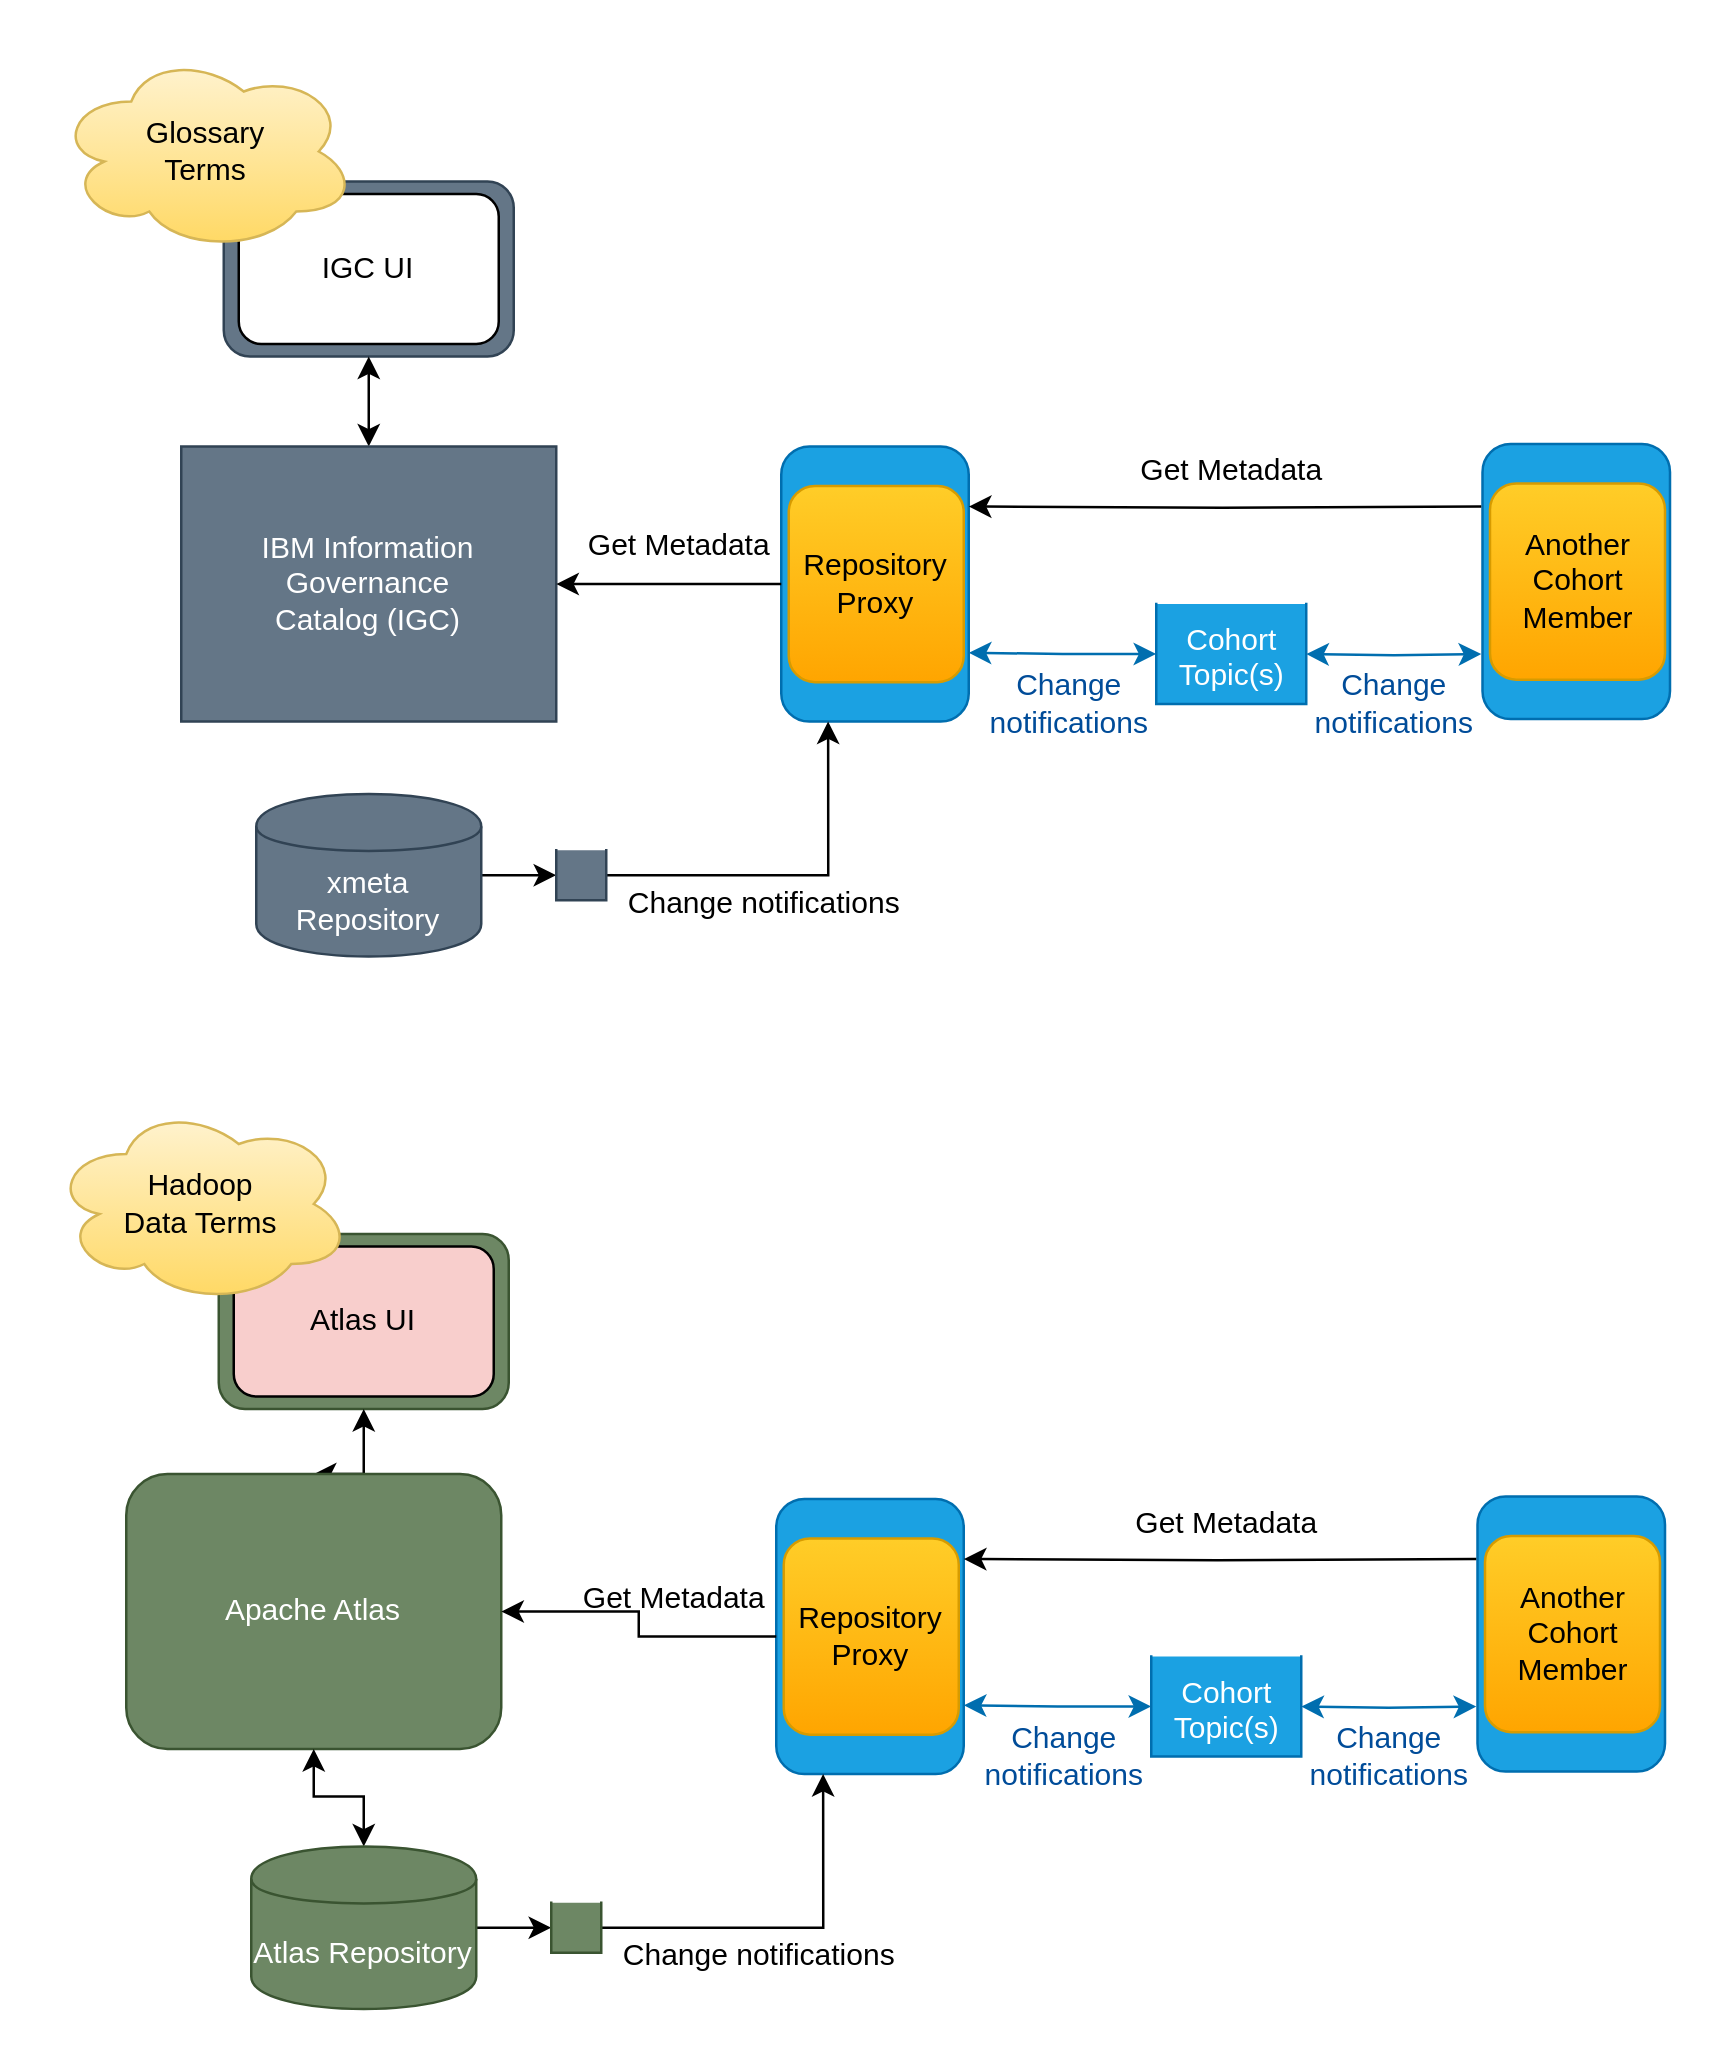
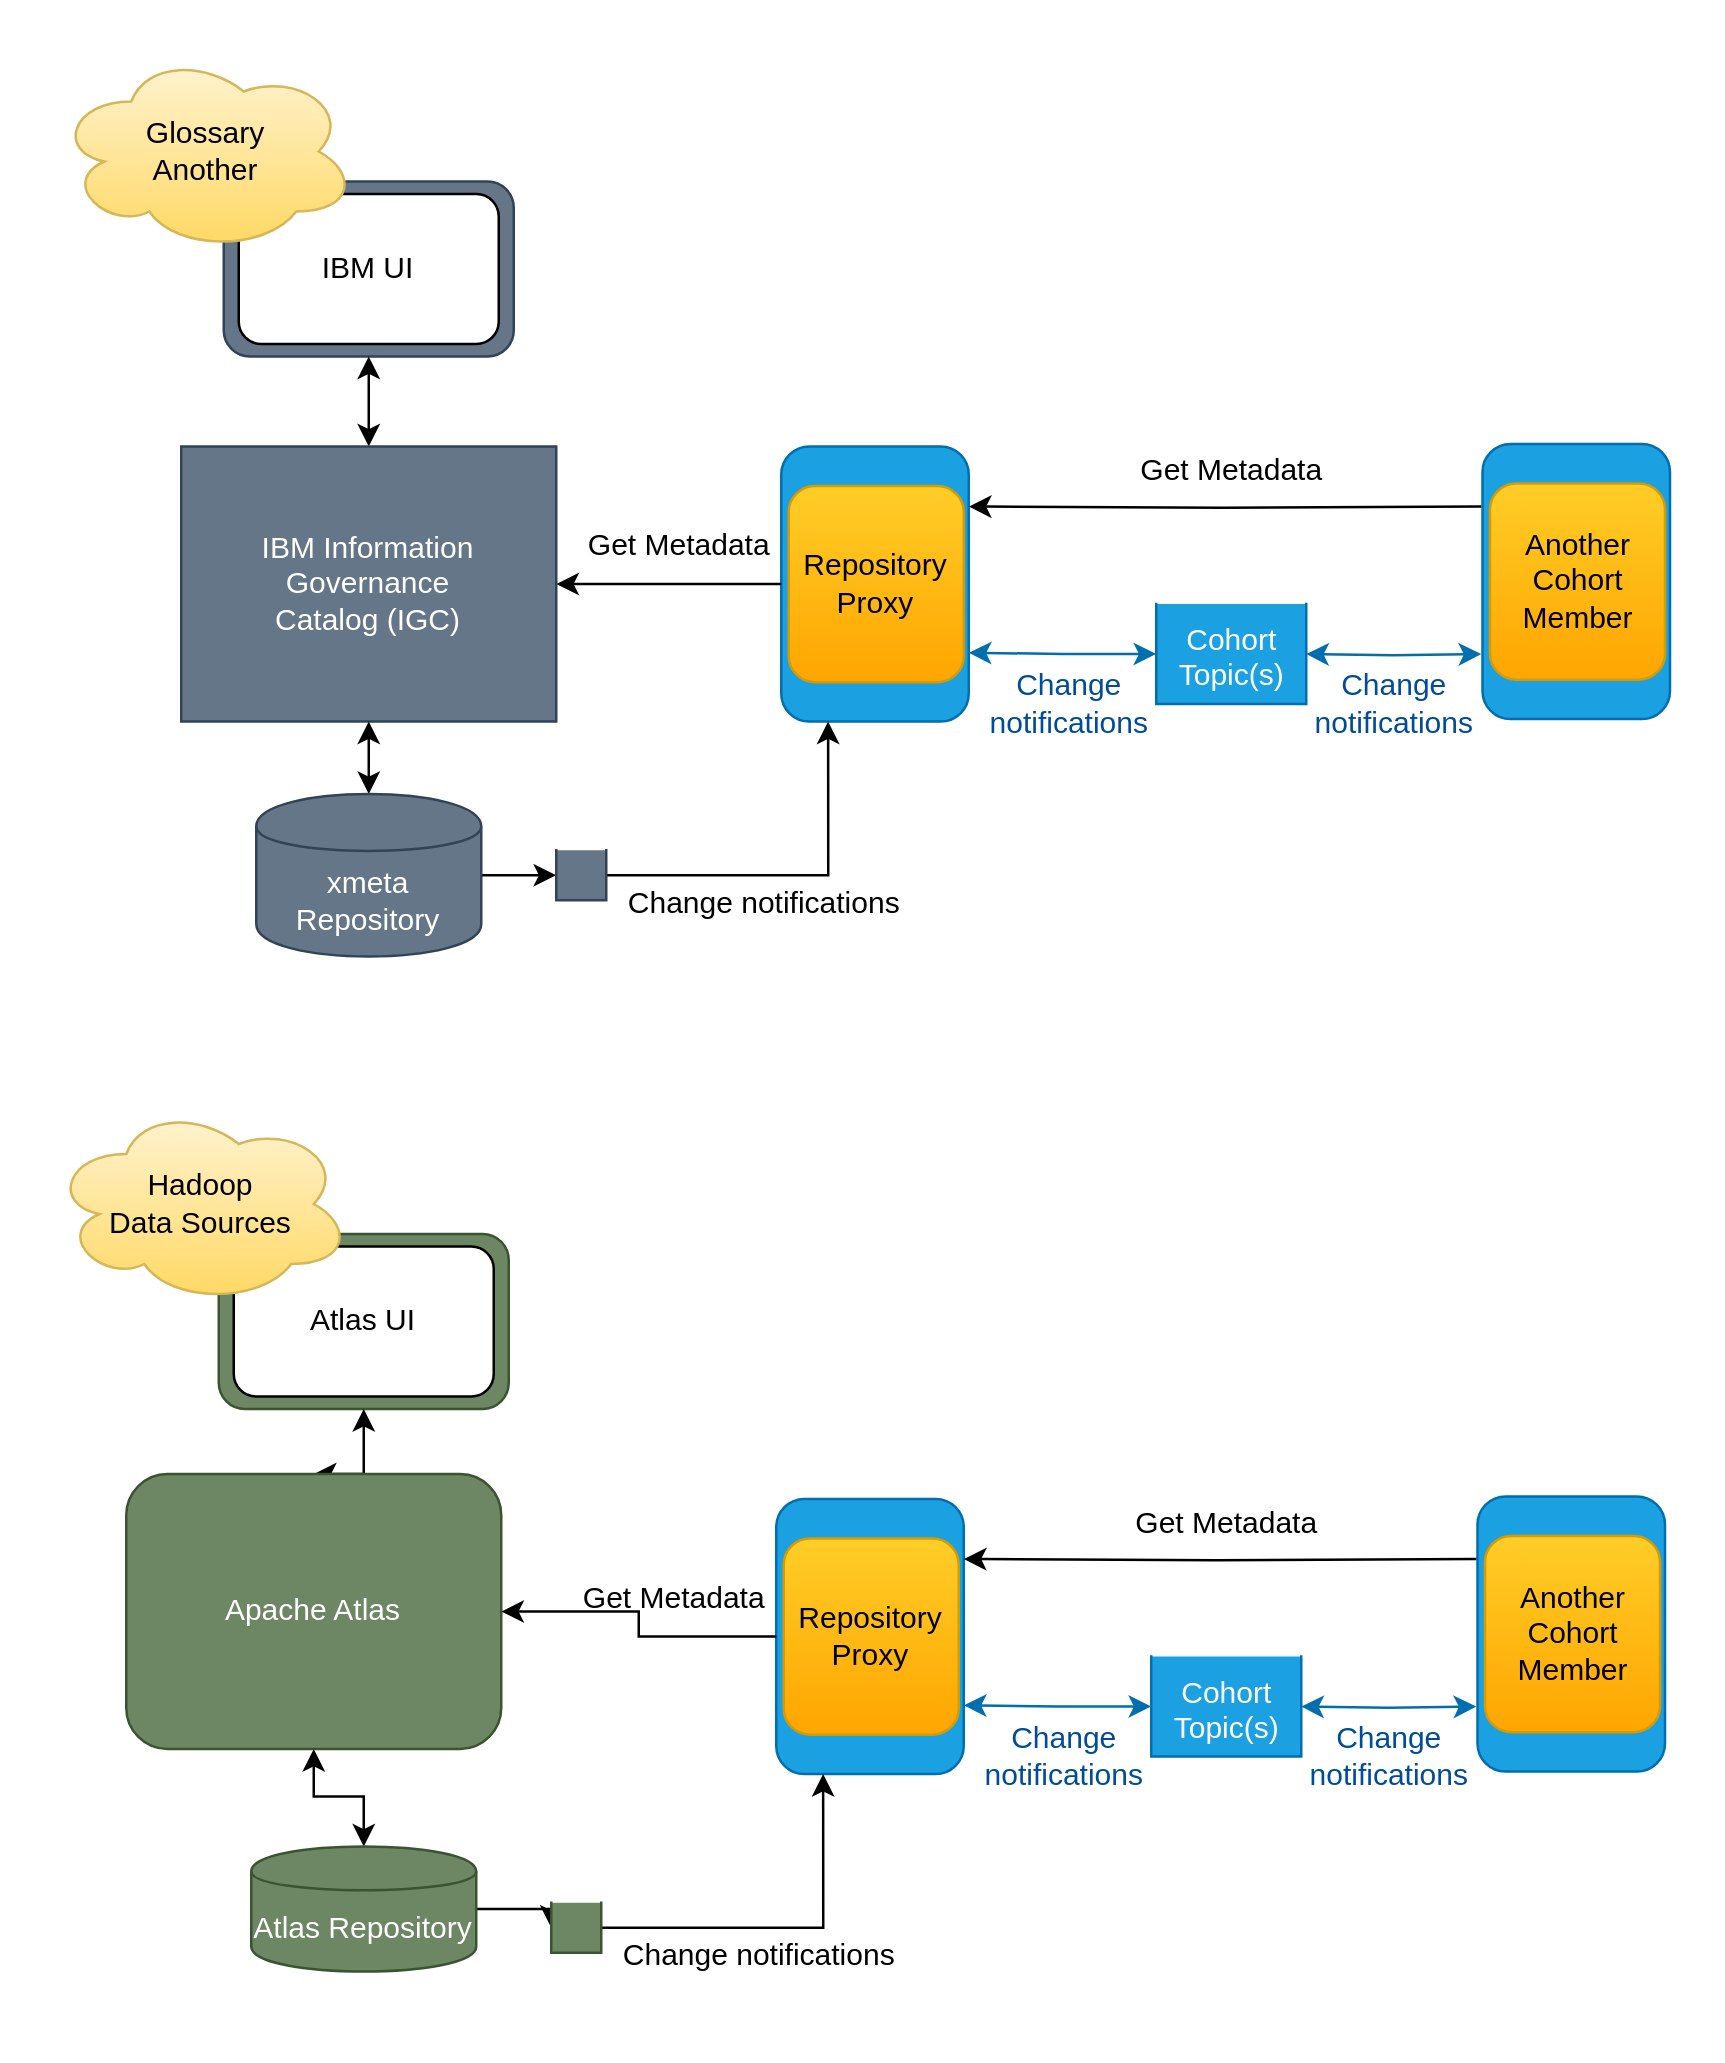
(206, 151) -> (206, 151)
(369, 269) -> (369, 269)
none -> (369, 758)
(201, 1204) -> (201, 1204)
(364, 1321) -> (364, 1321)
(364, 1928) -> (364, 1909)
